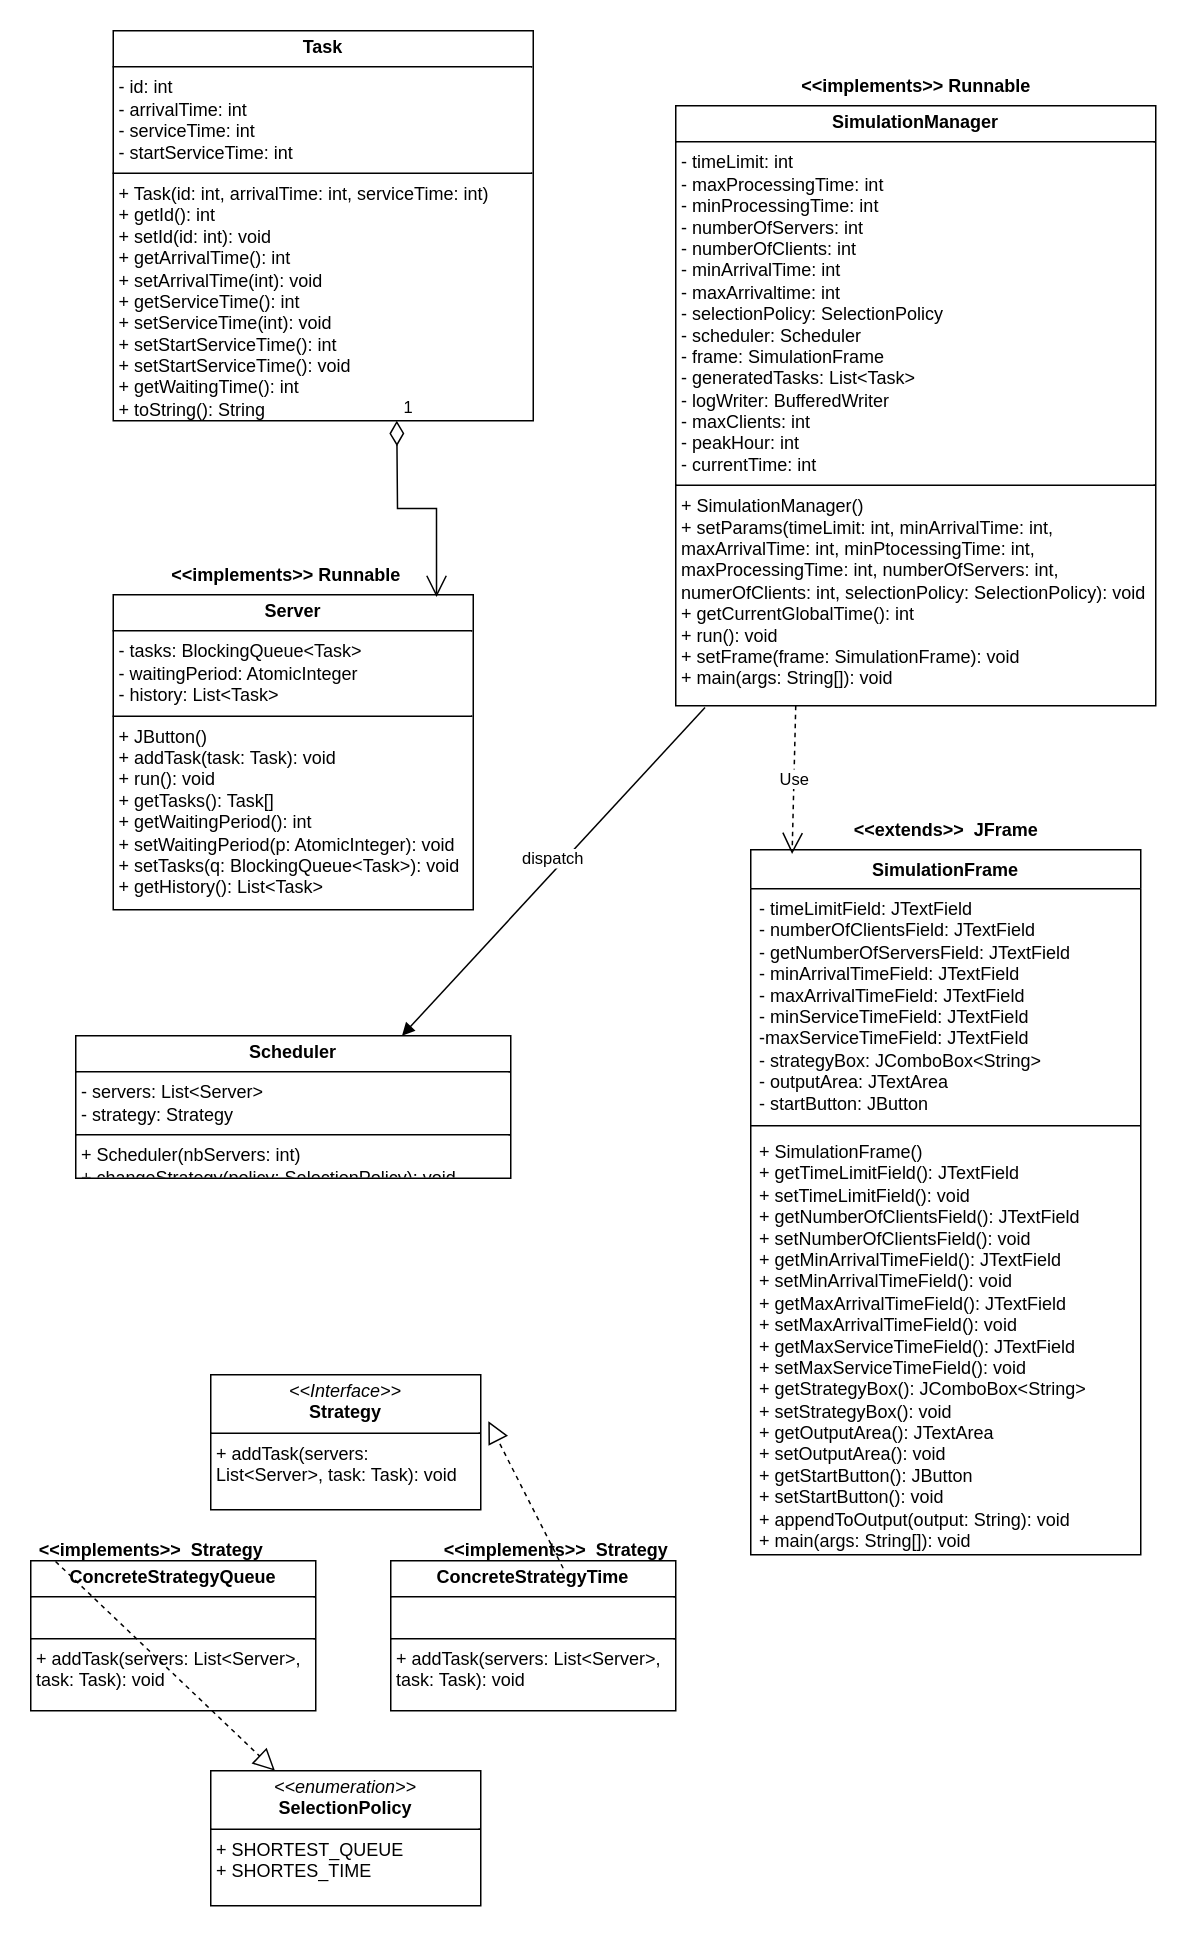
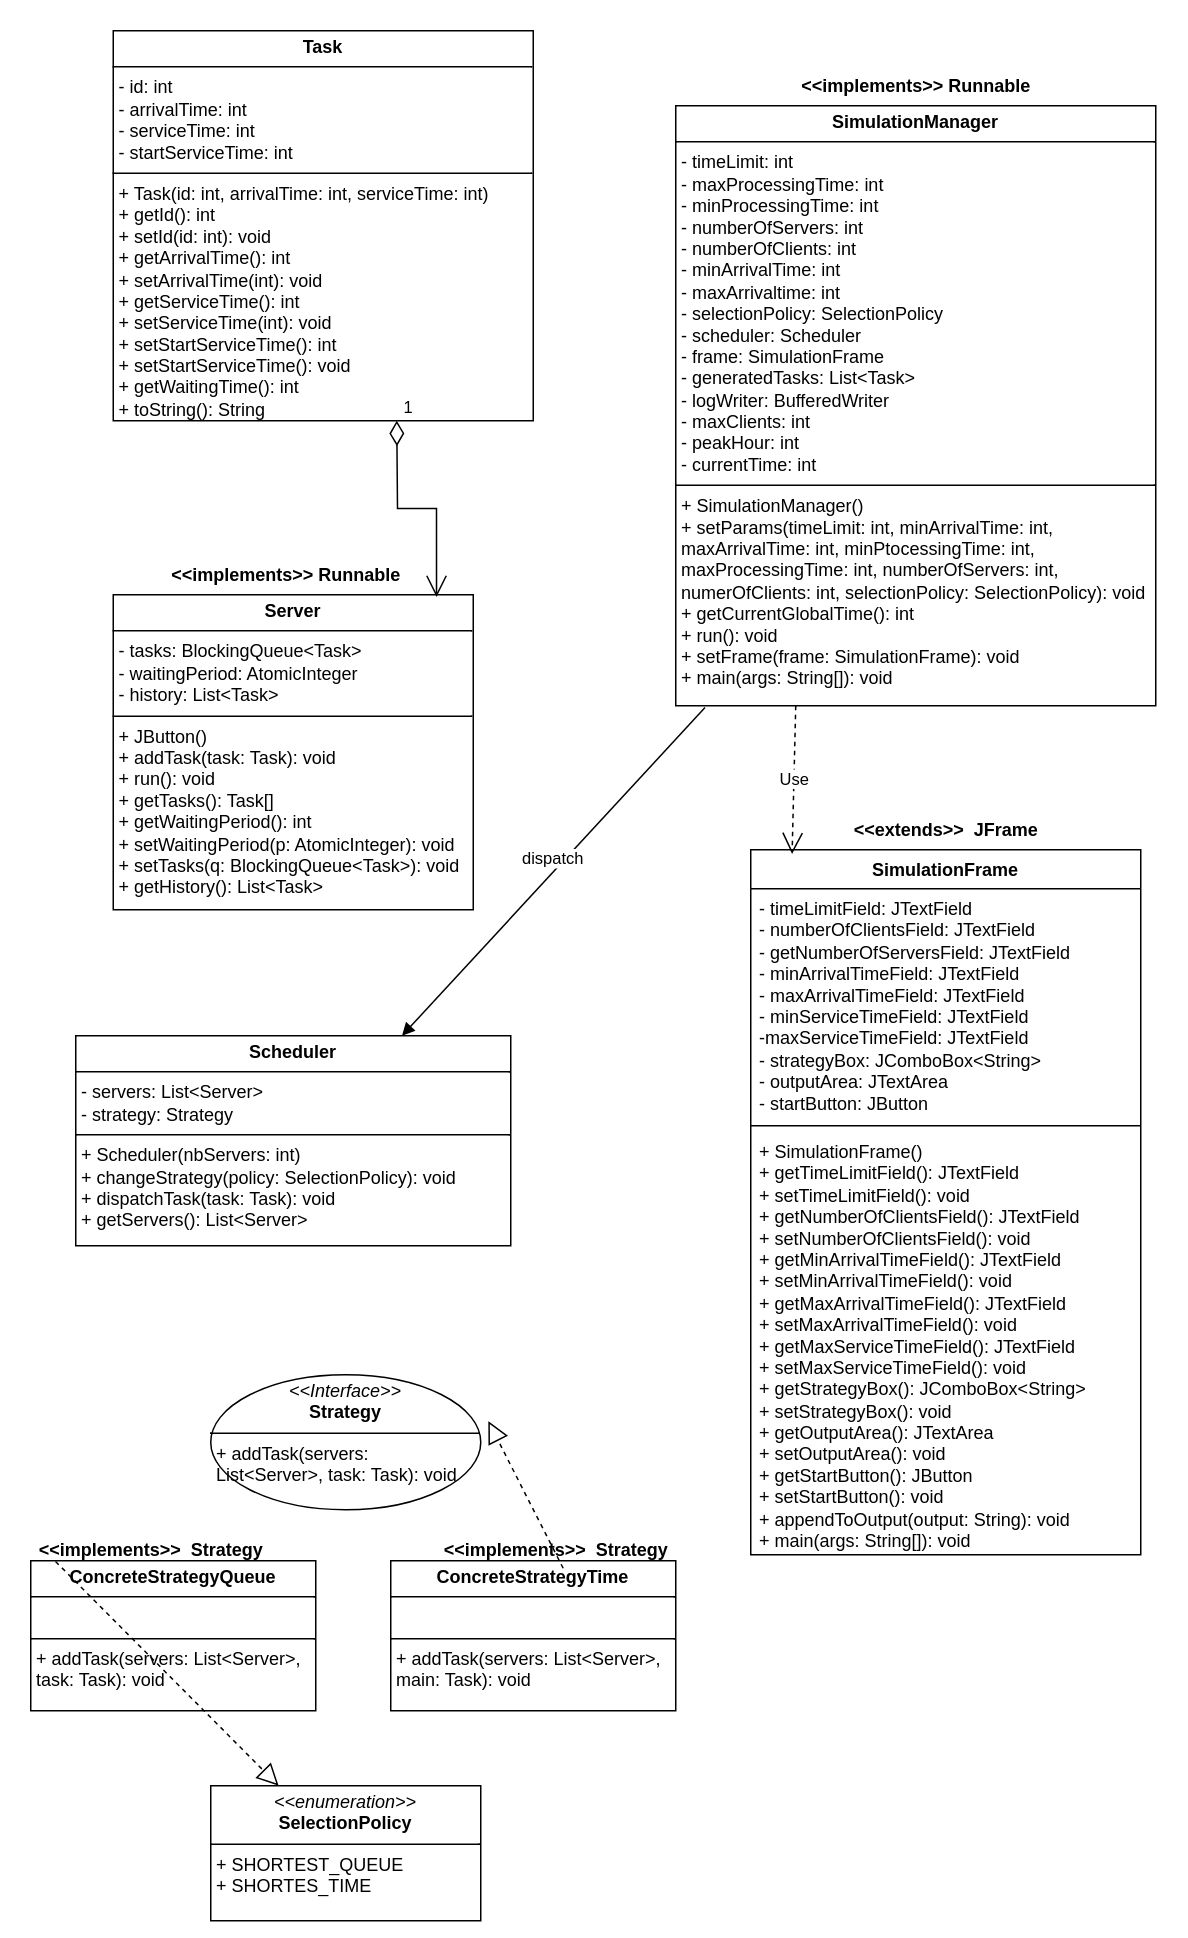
(293, 1107) -> (293, 1141)
(346, 1442) -> (346, 1442)
(535, 1593) -> (535, 1593)
(346, 1838) -> (346, 1853)
